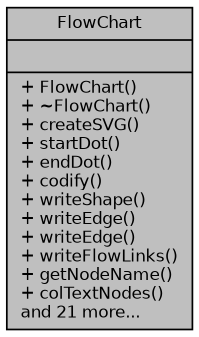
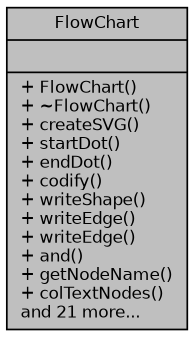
(100, 256) -> (52, 256)
